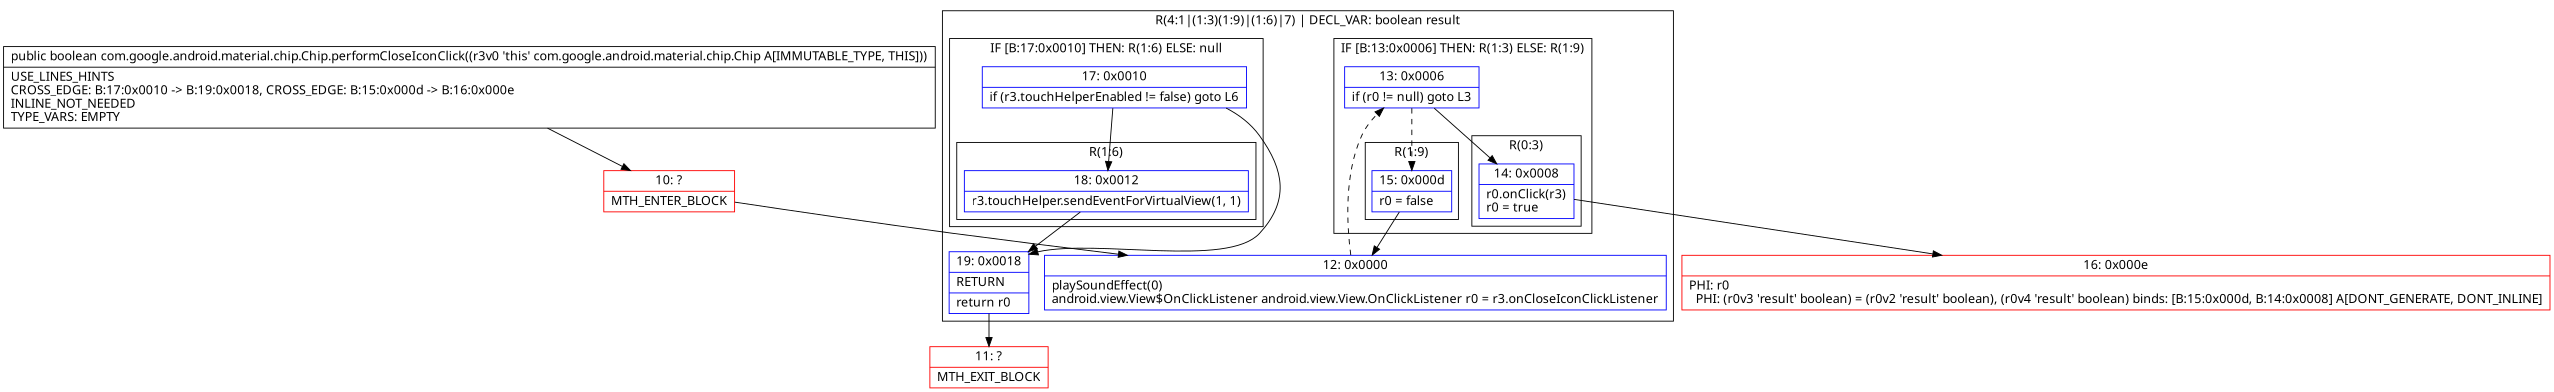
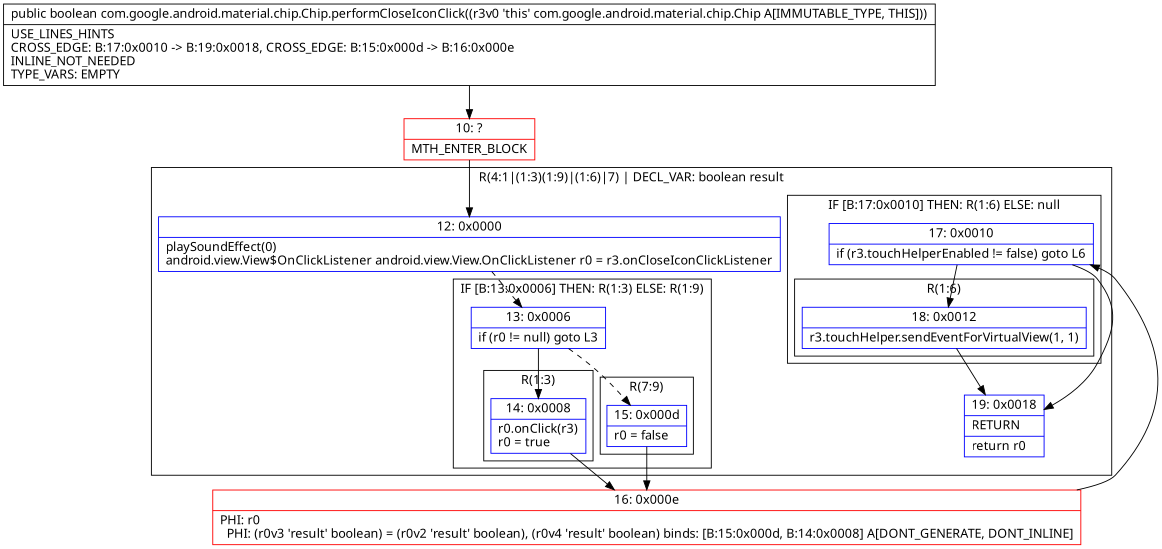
(1526, 146) -> (538, 381)
(1412, 153) -> (647, 387)
(1389, 228) -> (647, 462)
(989, 367) -> none
none -> (1157, 388)
